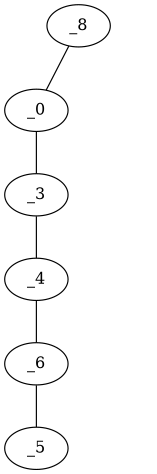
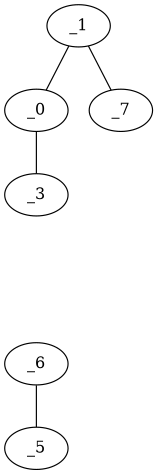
(79, 26) -> (79, 26)
none -> (121, 110)
(36, 279) -> none
